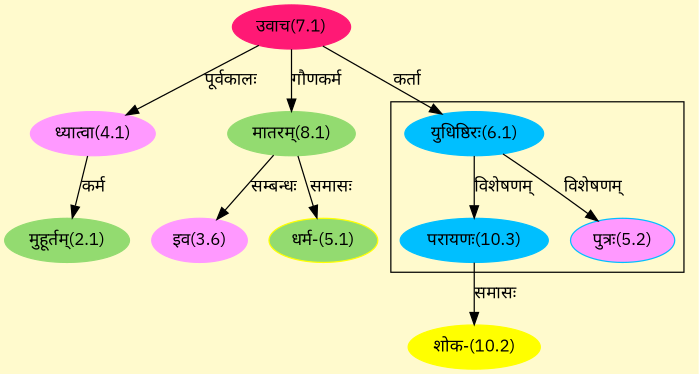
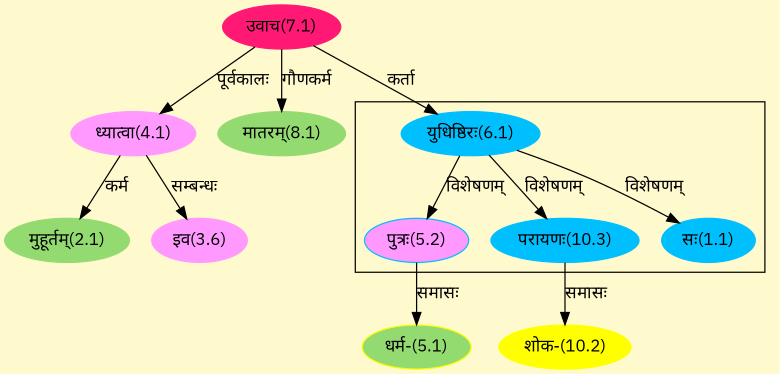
(306, 181) -> (417, 288)
(249, 183) -> (163, 182)
none -> (708, 240)
